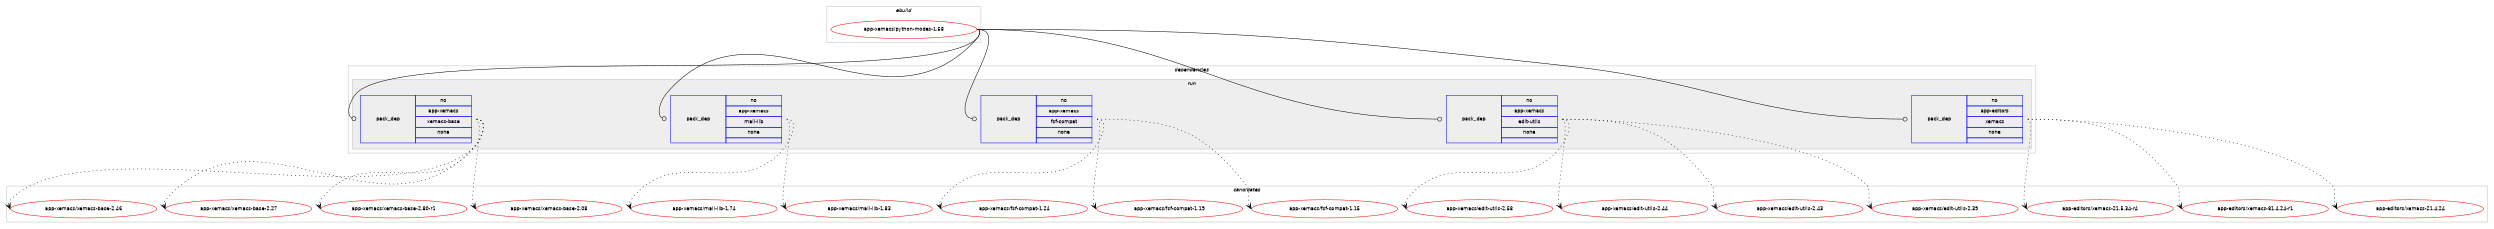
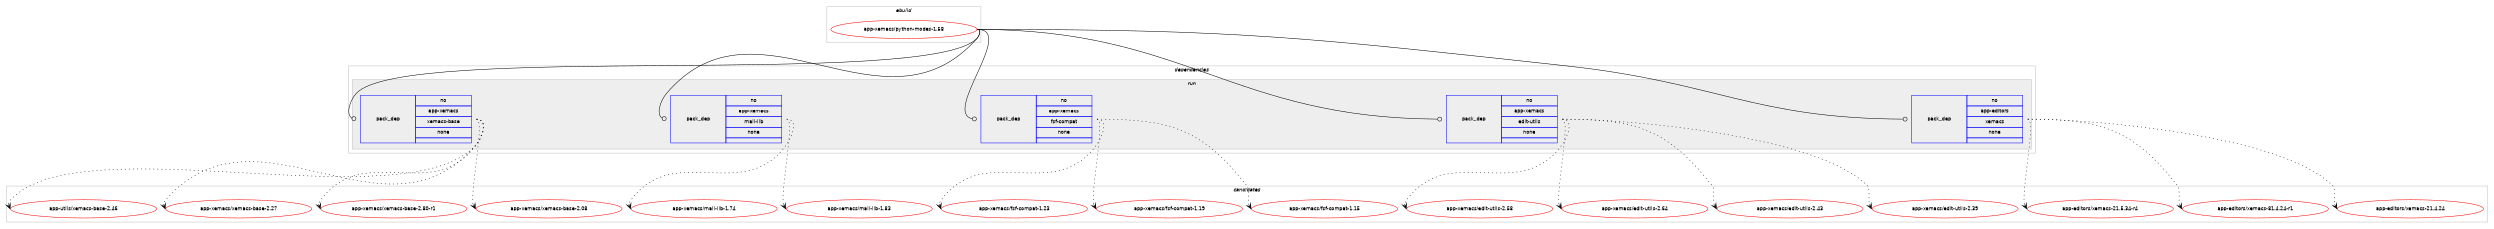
(84, 209) -> (84, 209)
(1014, 209) -> (1014, 209)
(1635, 209) -> (1635, 209)
